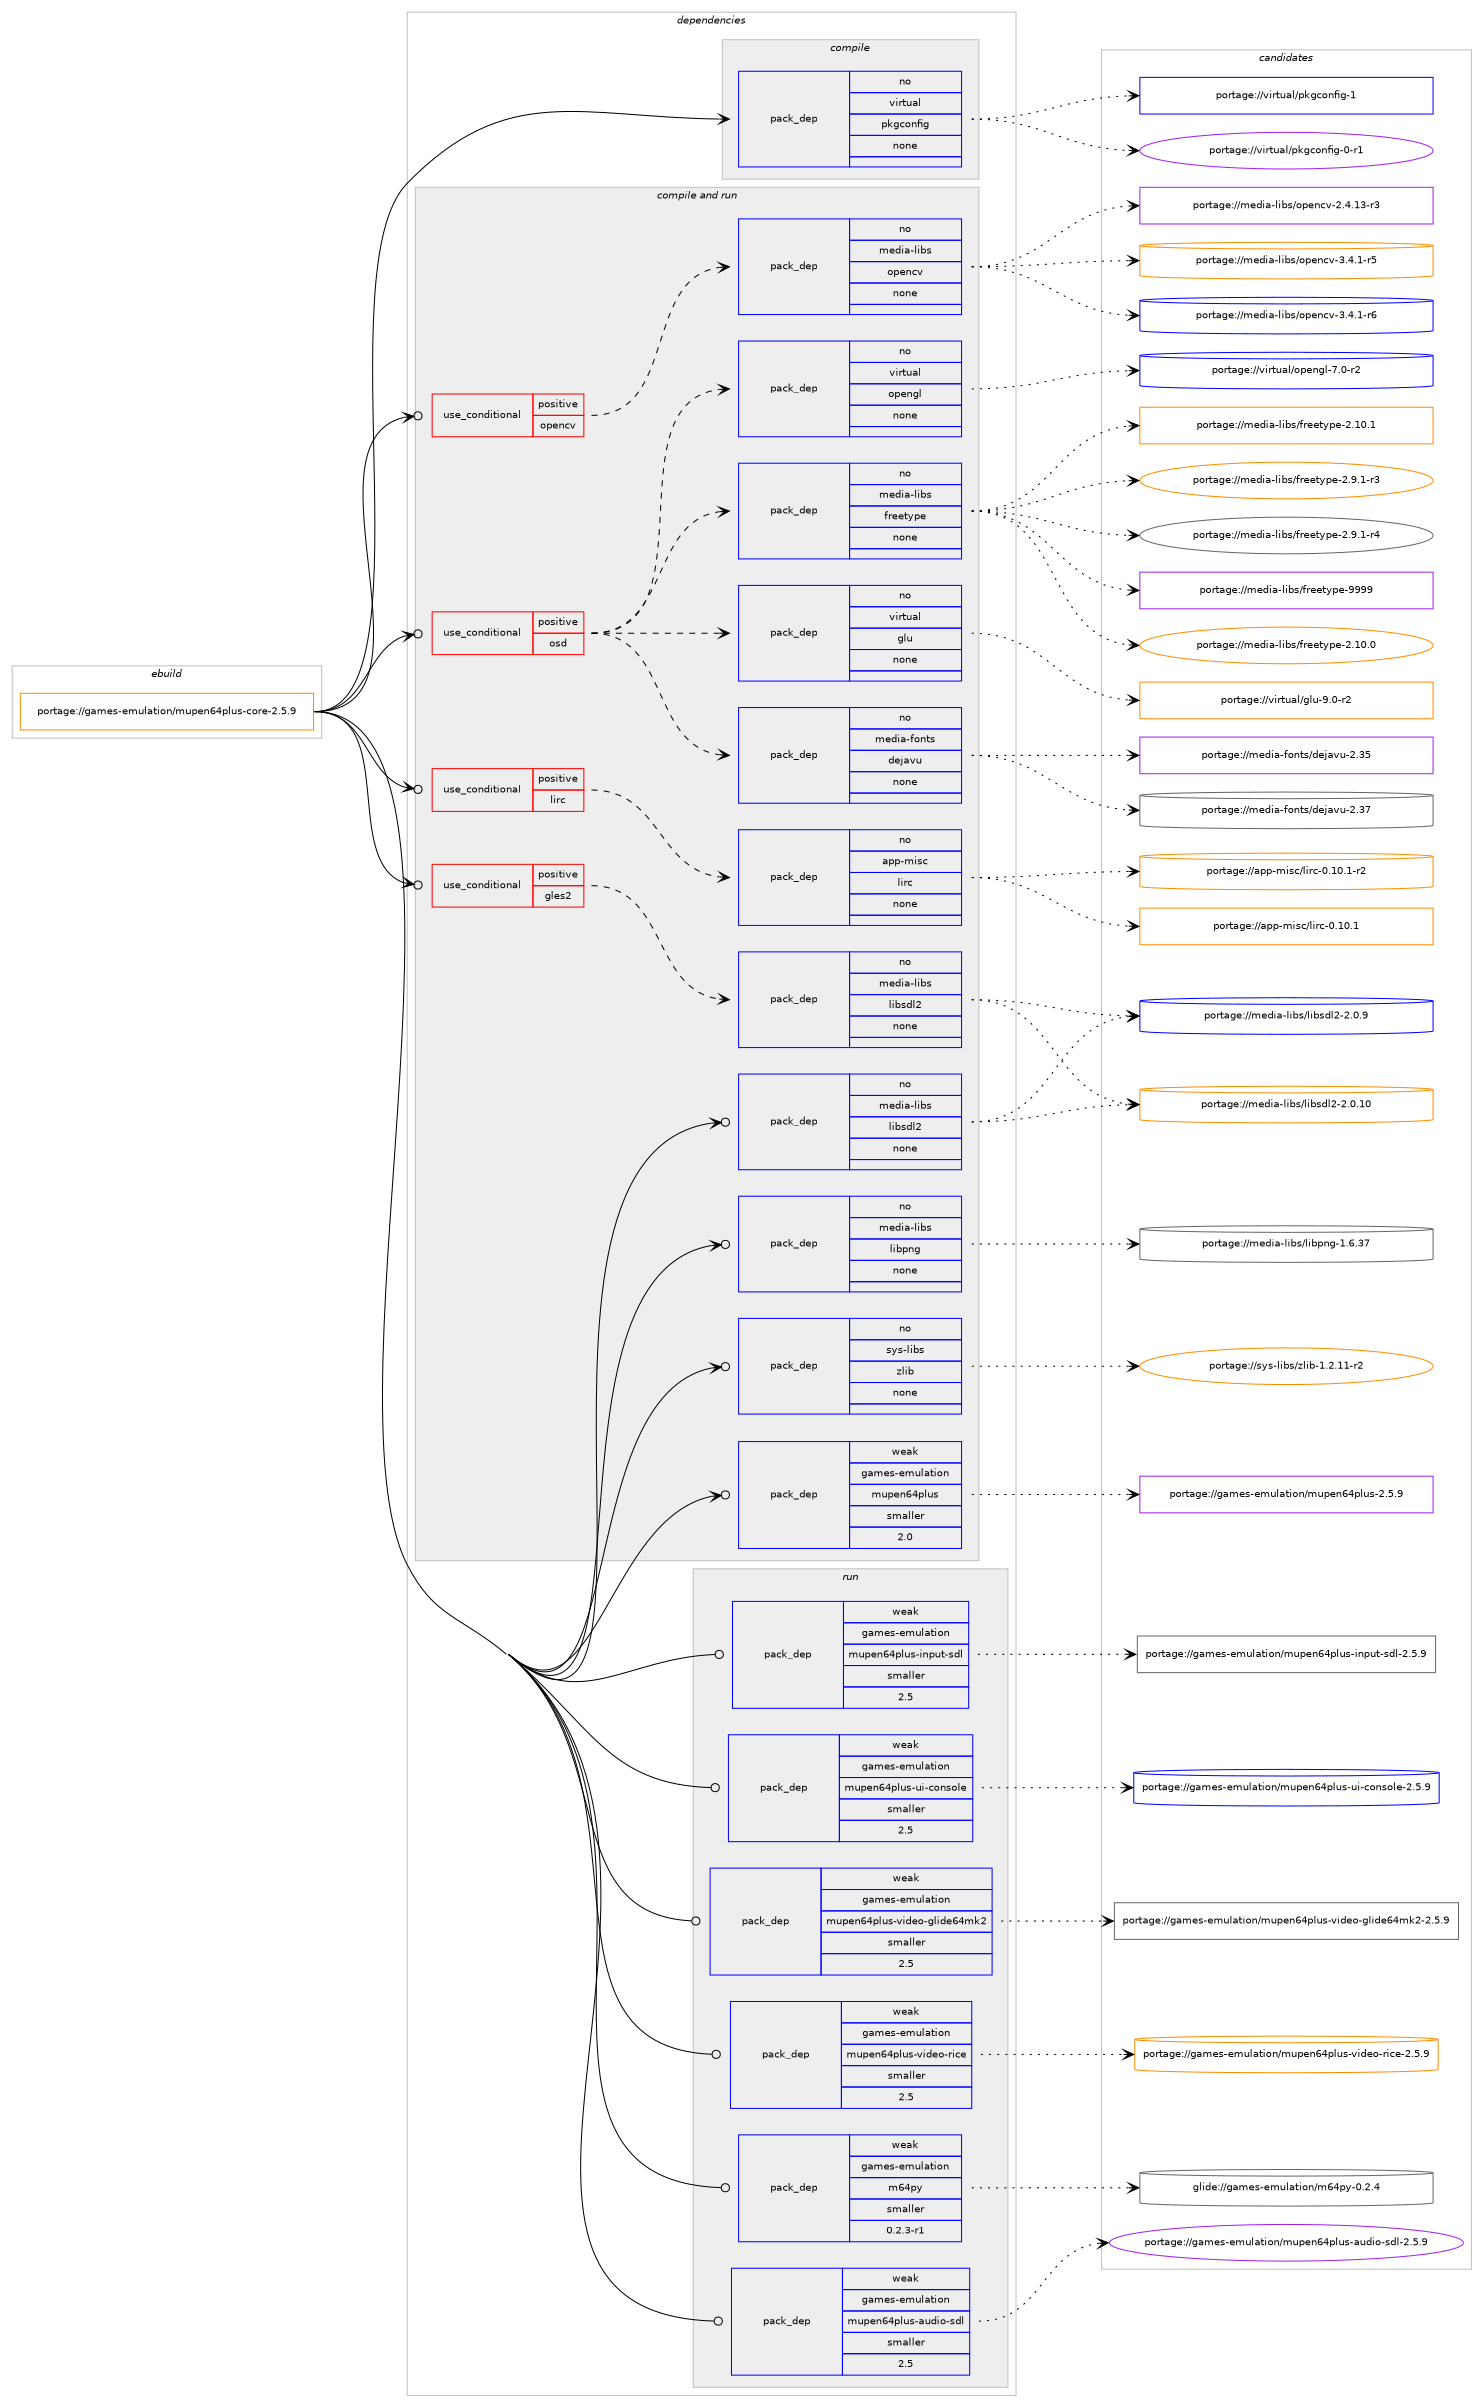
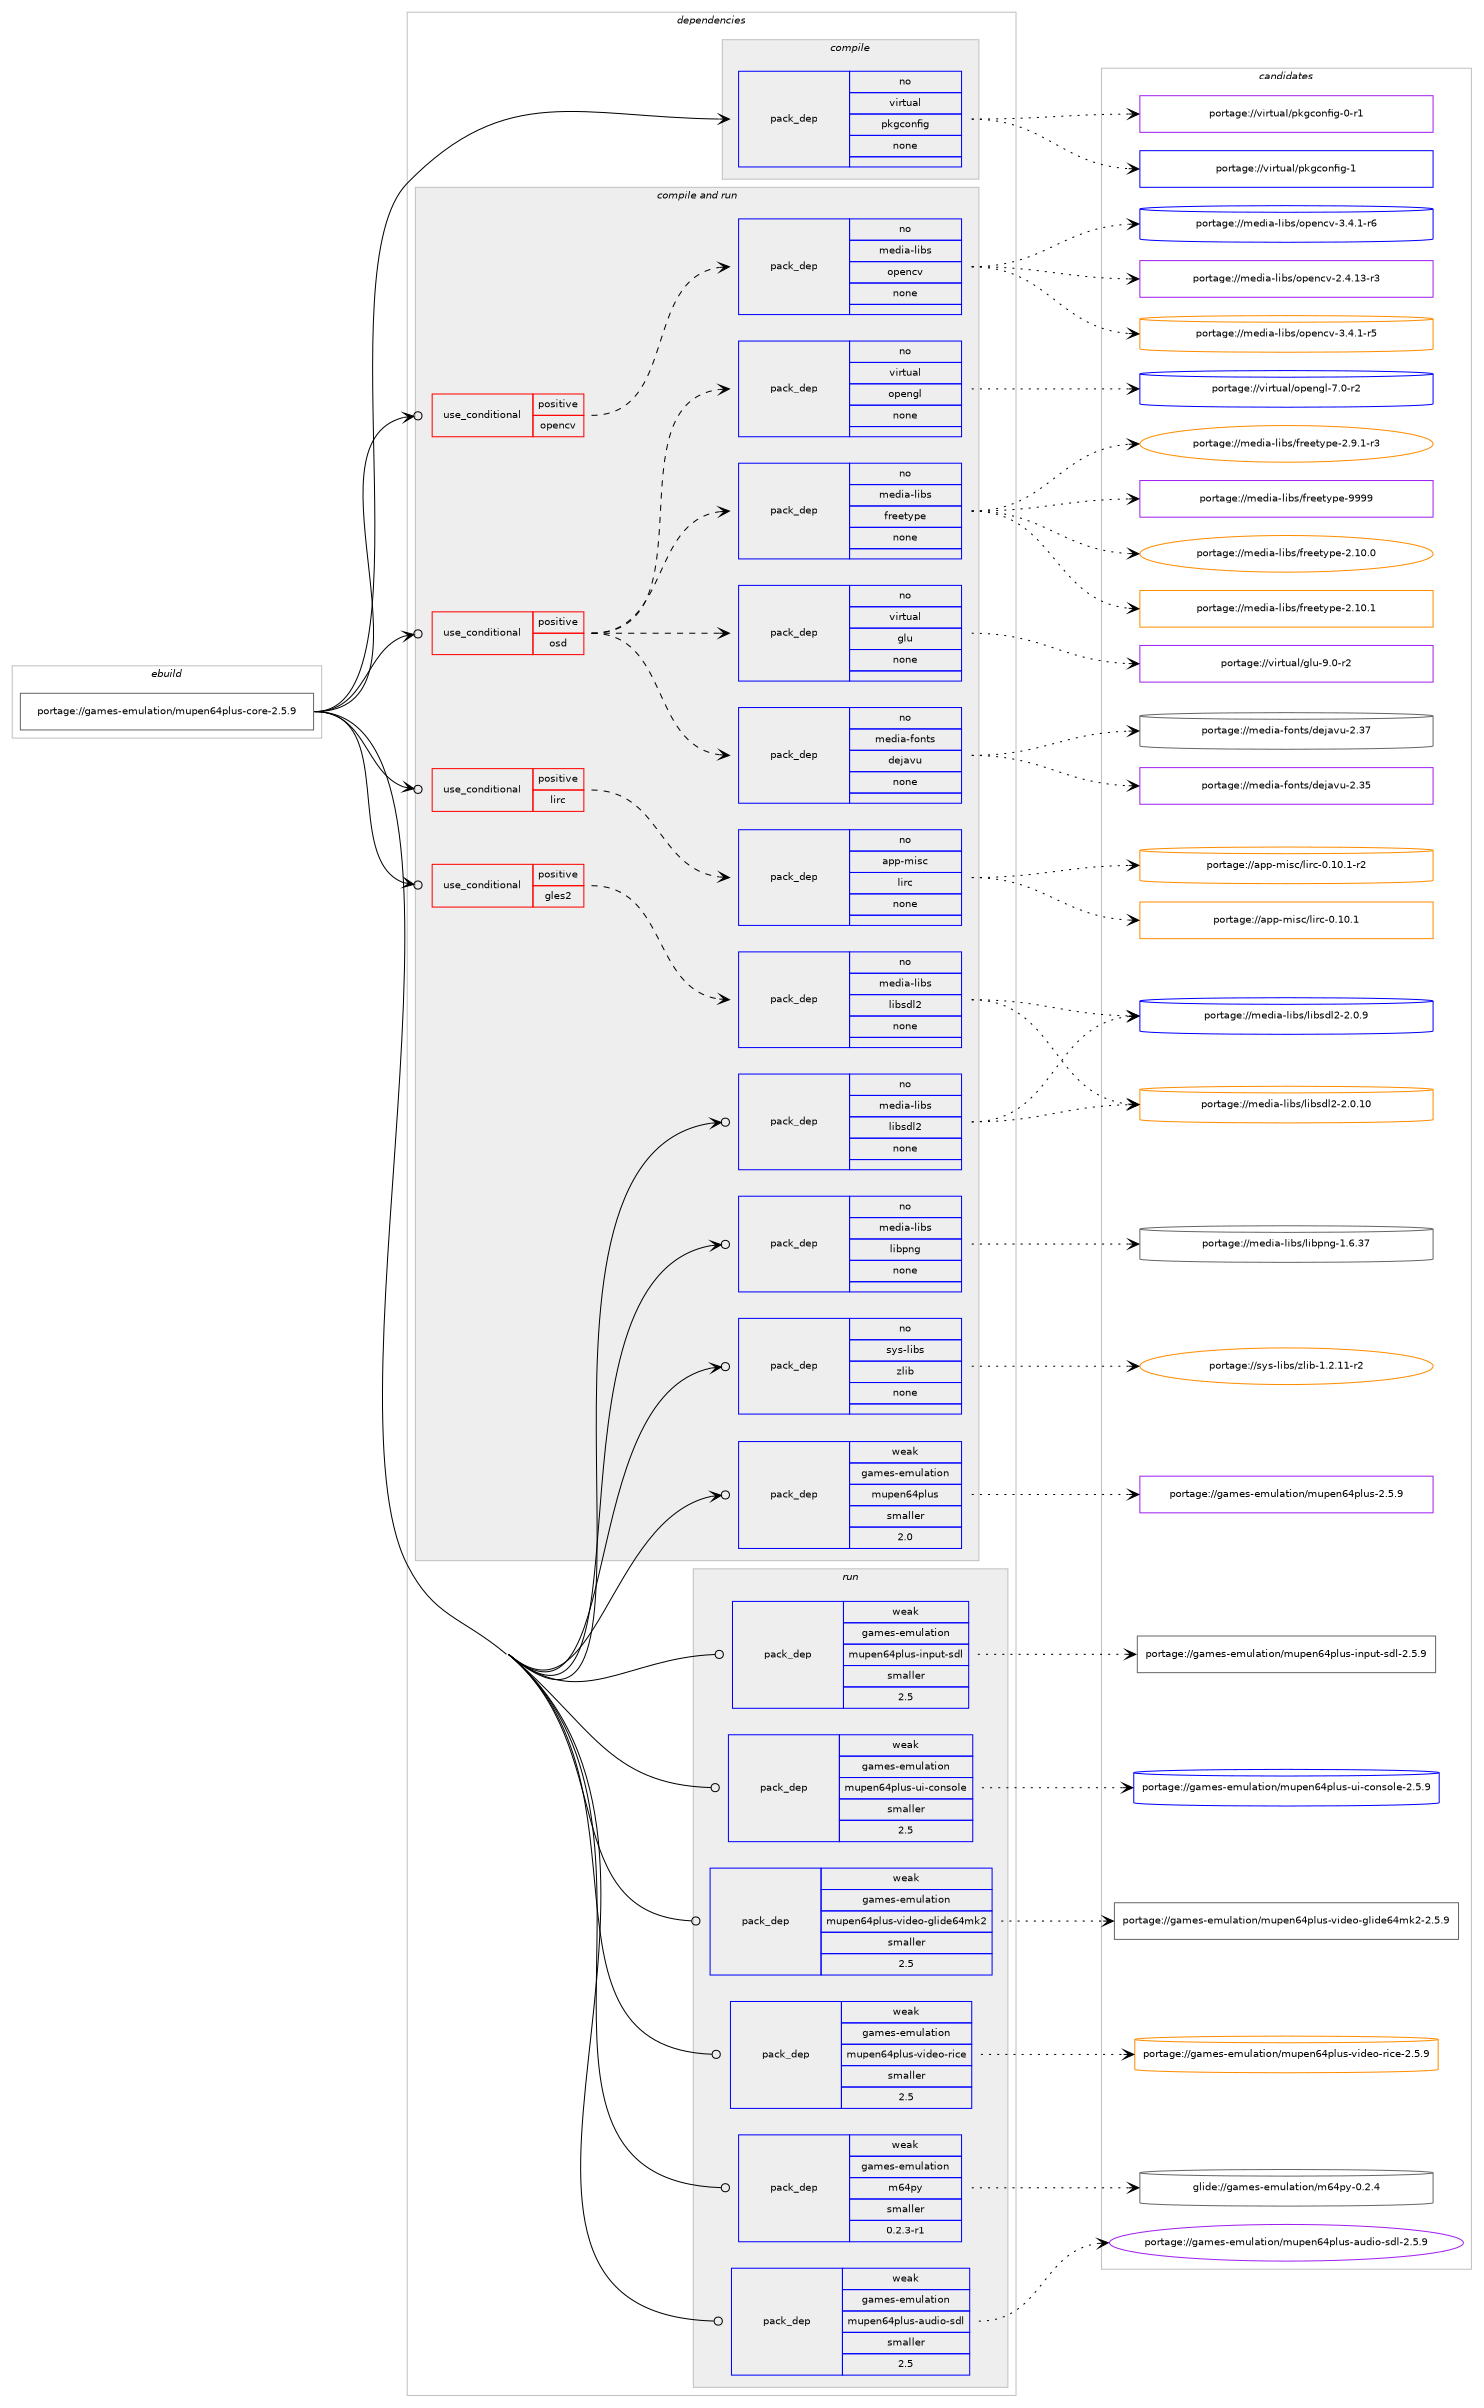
(1287, 151) -> (1287, 114)
(1287, 535) -> none
(1287, 700) -> (1287, 664)
(167, 712) -> (167, 712)
